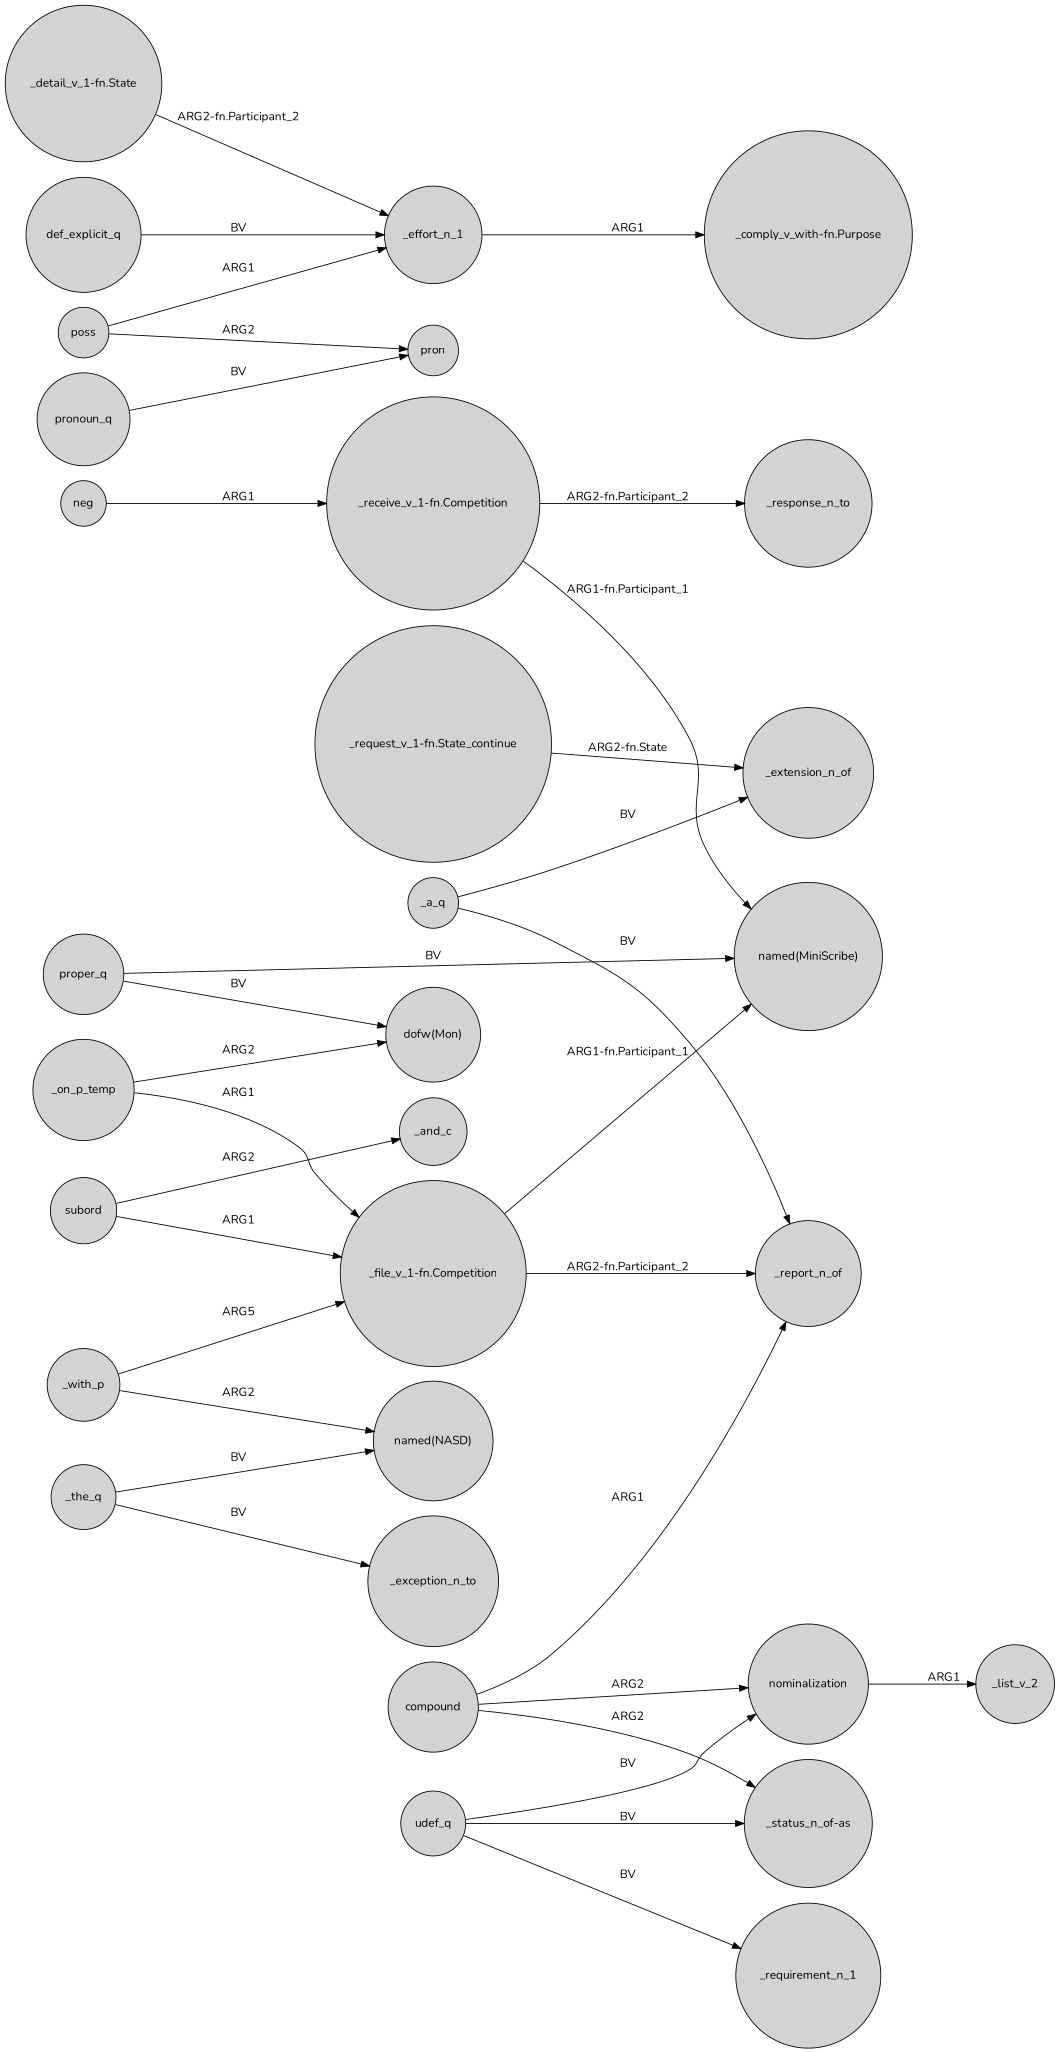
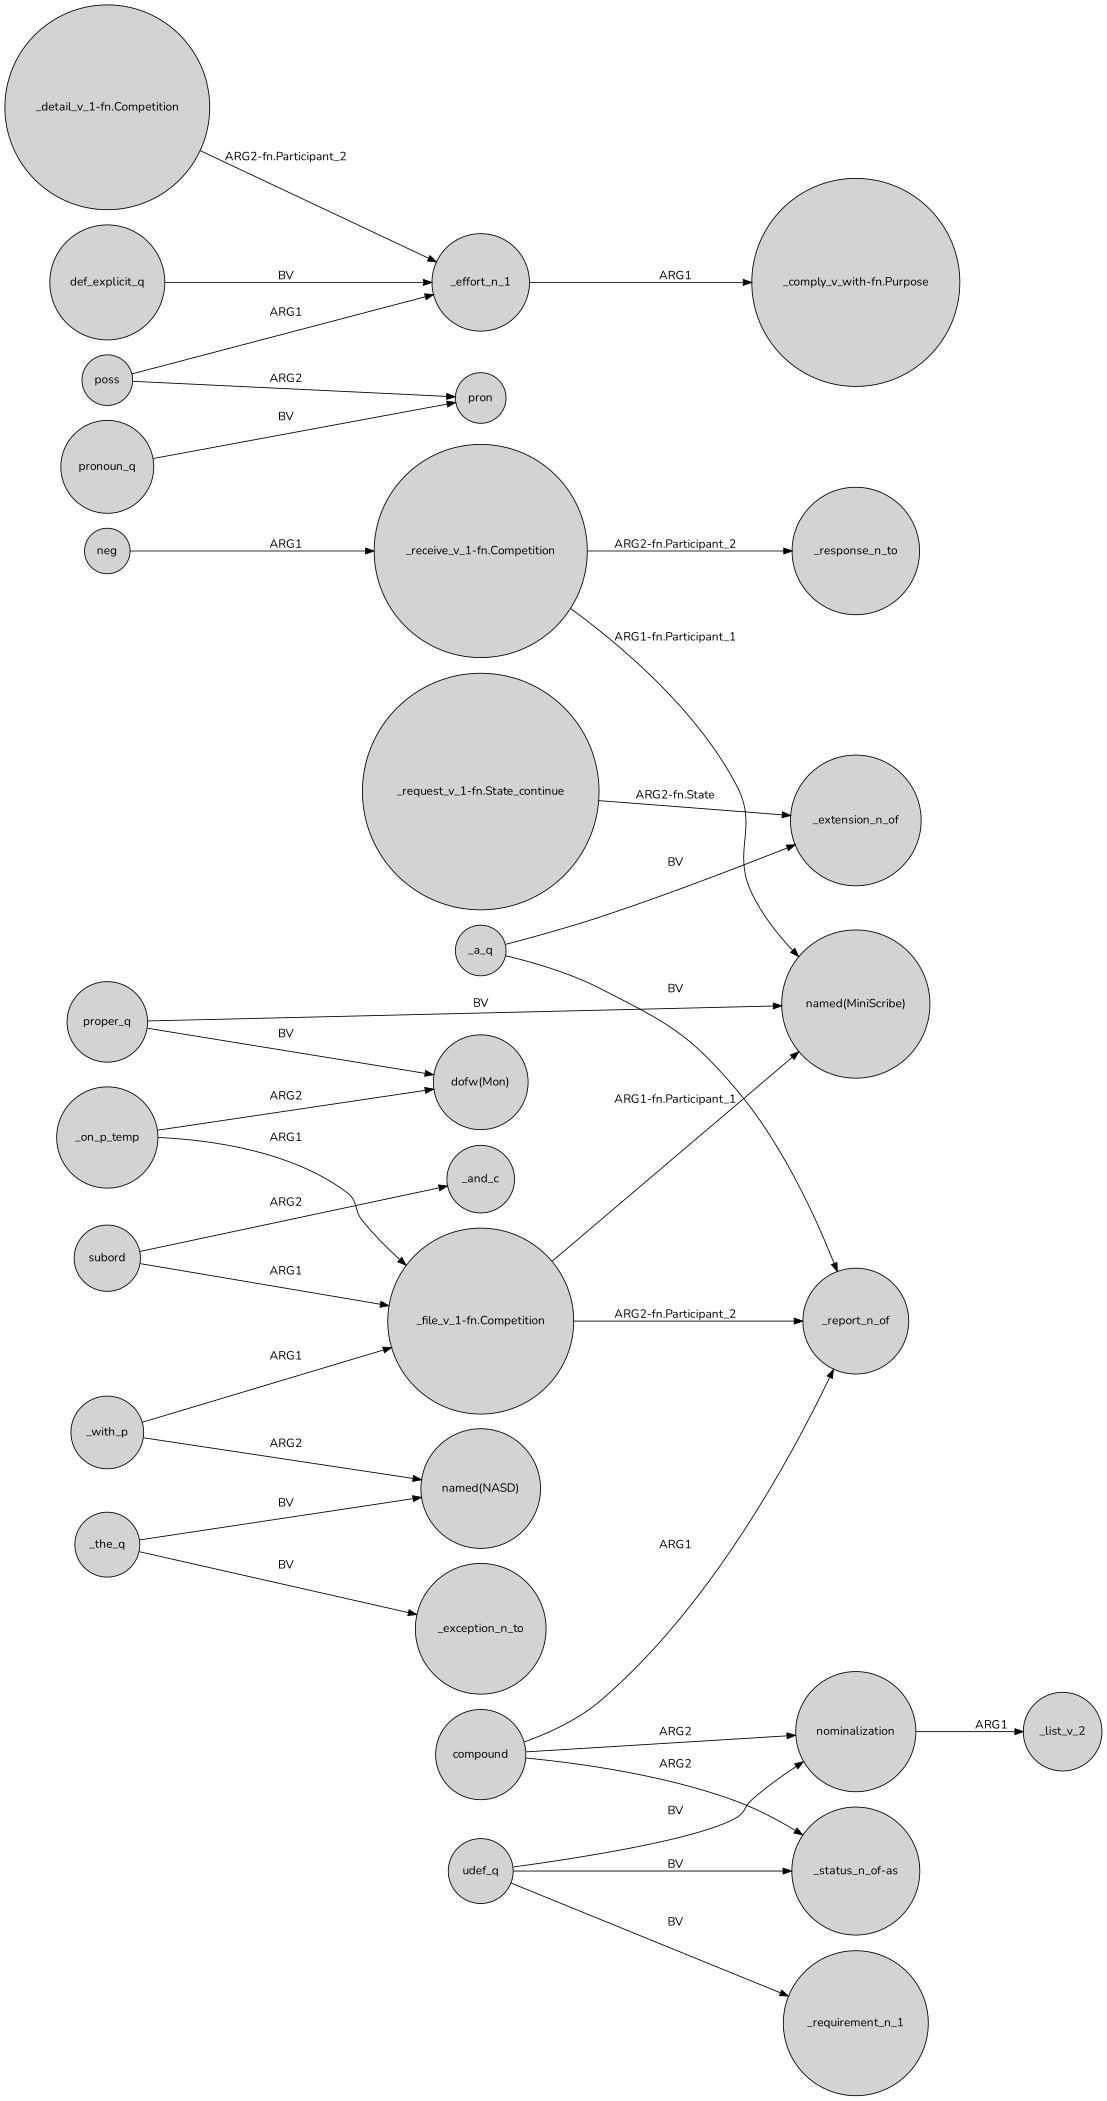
(84, 84) -> (107, 107)
(238, 1312) -> (286, 1356)
